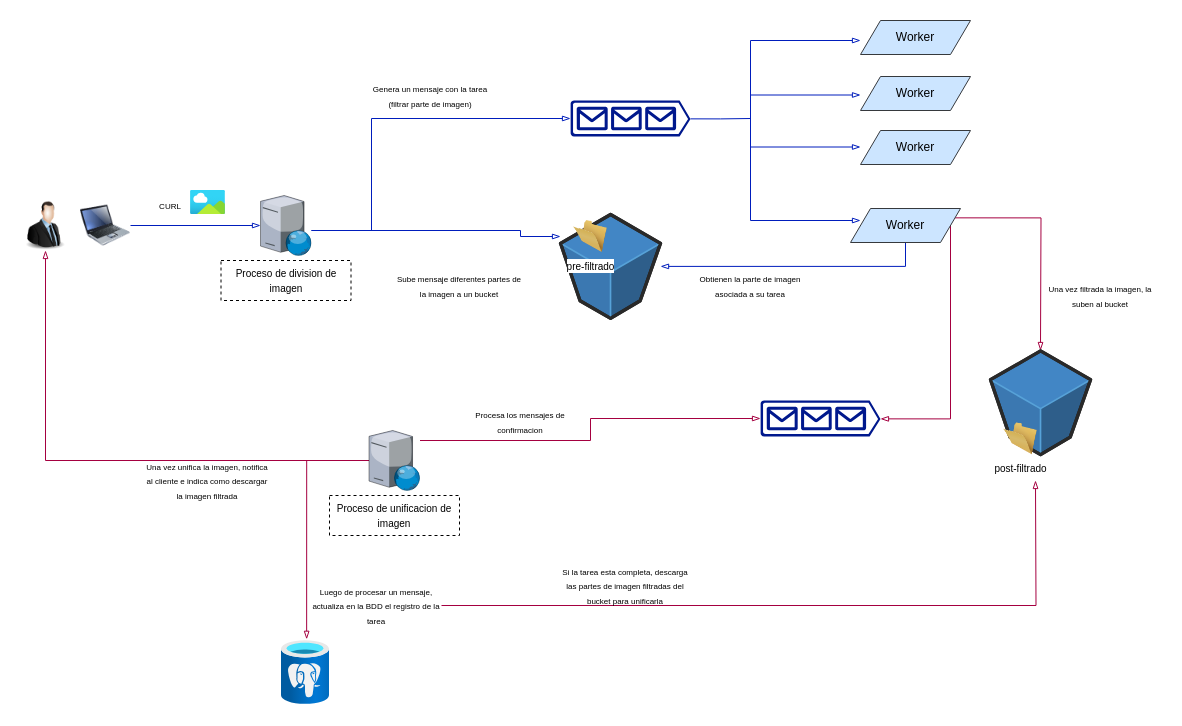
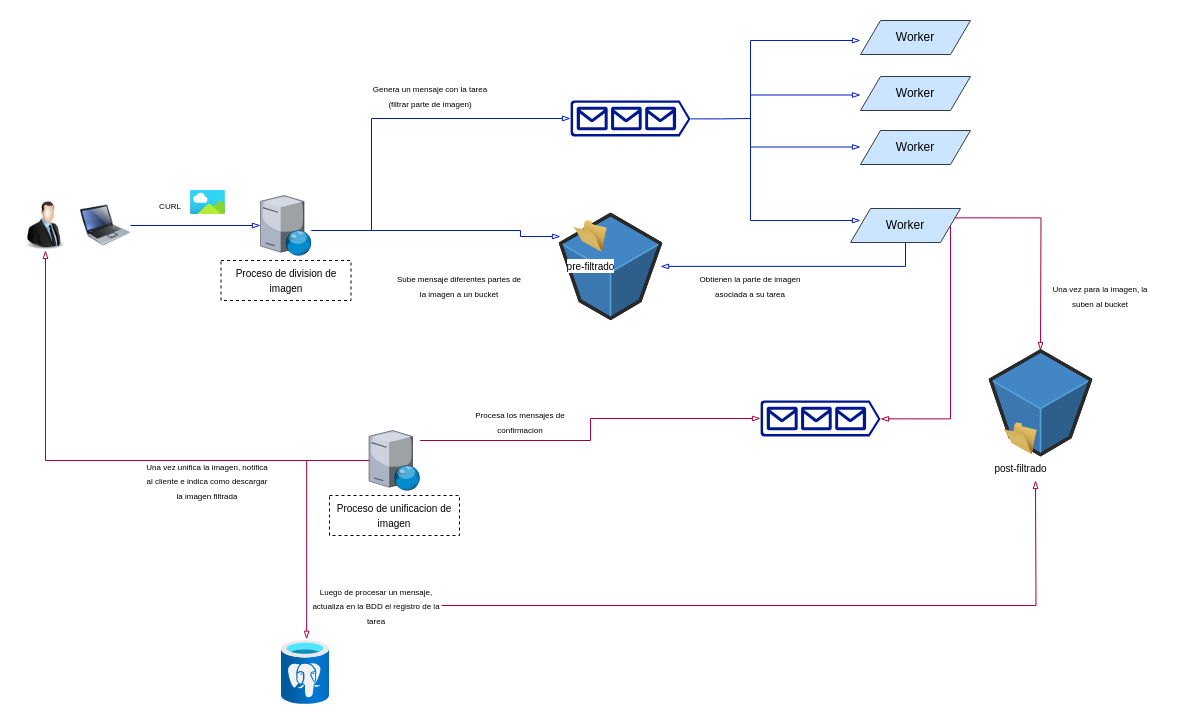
(1101, 296) -> (1101, 296)
(626, 586) -> none
